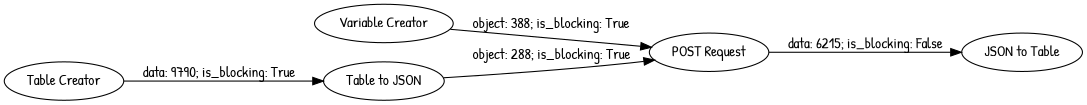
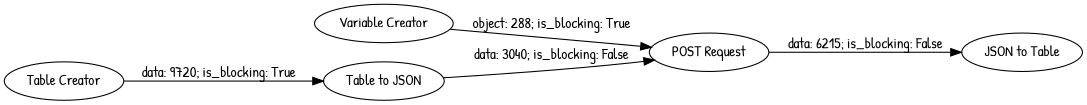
(551, 24) -> (551, 24)
(551, 55) -> (551, 55)
(219, 73) -> (219, 73)
